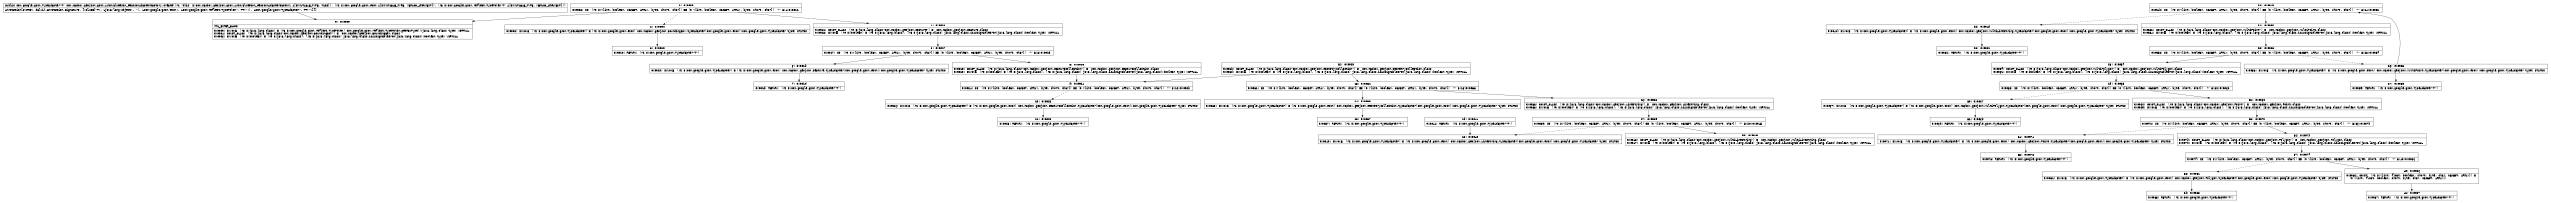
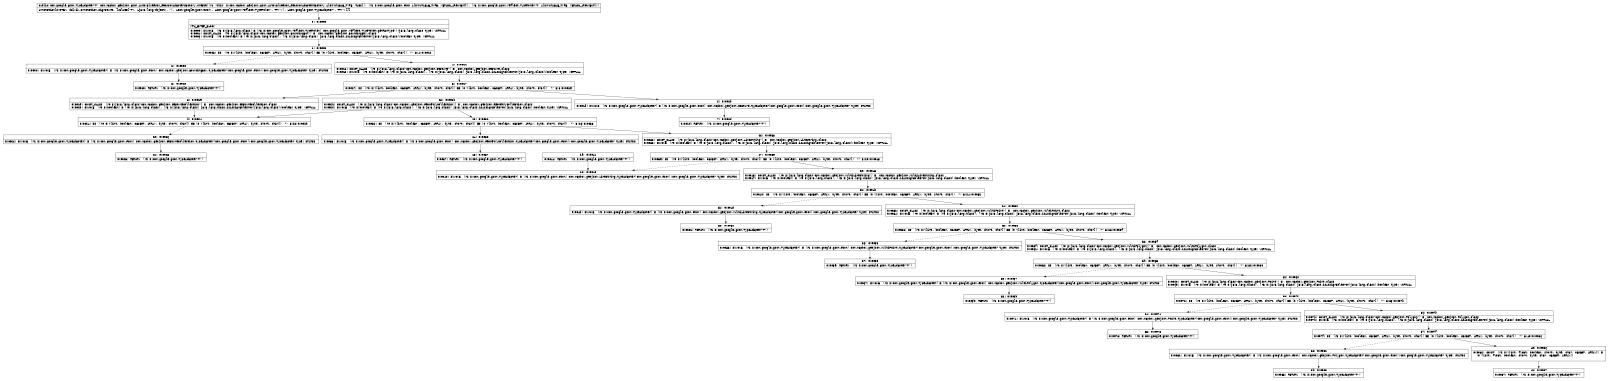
(545, 17) -> (319, 42)
(2396, 25) -> (868, 184)
